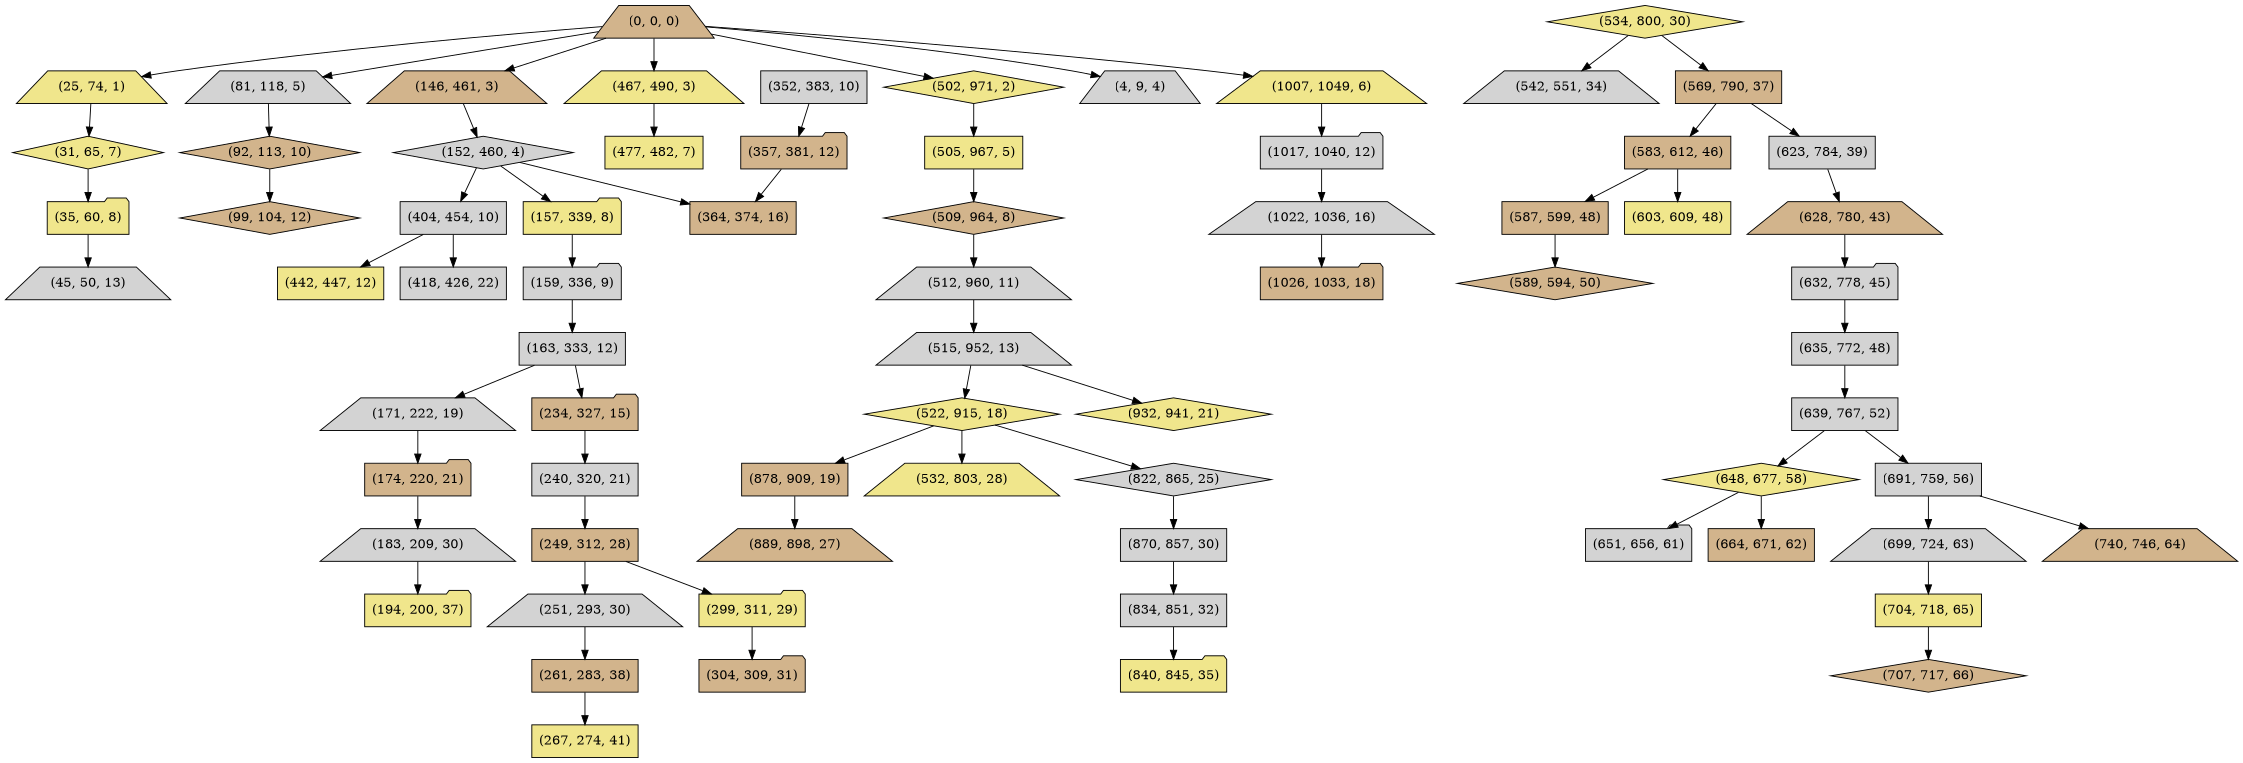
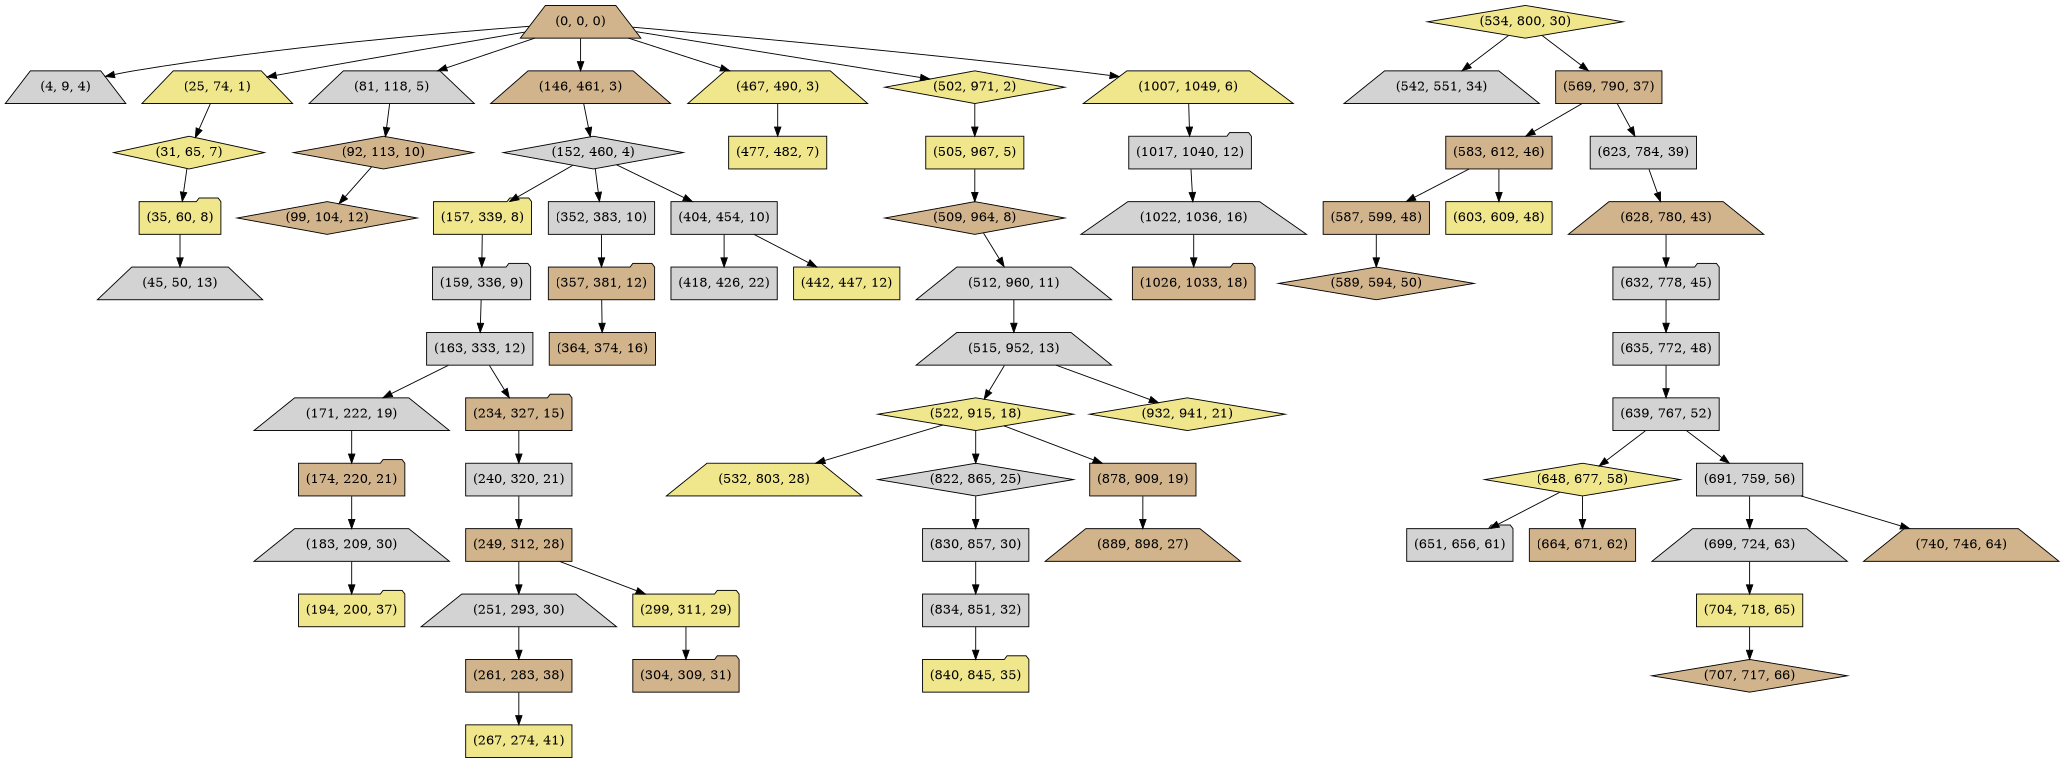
(600, 182) -> (597, 181)
(1174, 545) -> (976, 545)
